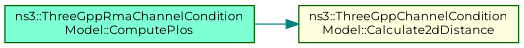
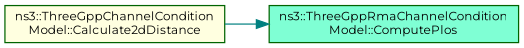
(270, 24) -> (241, 24)
